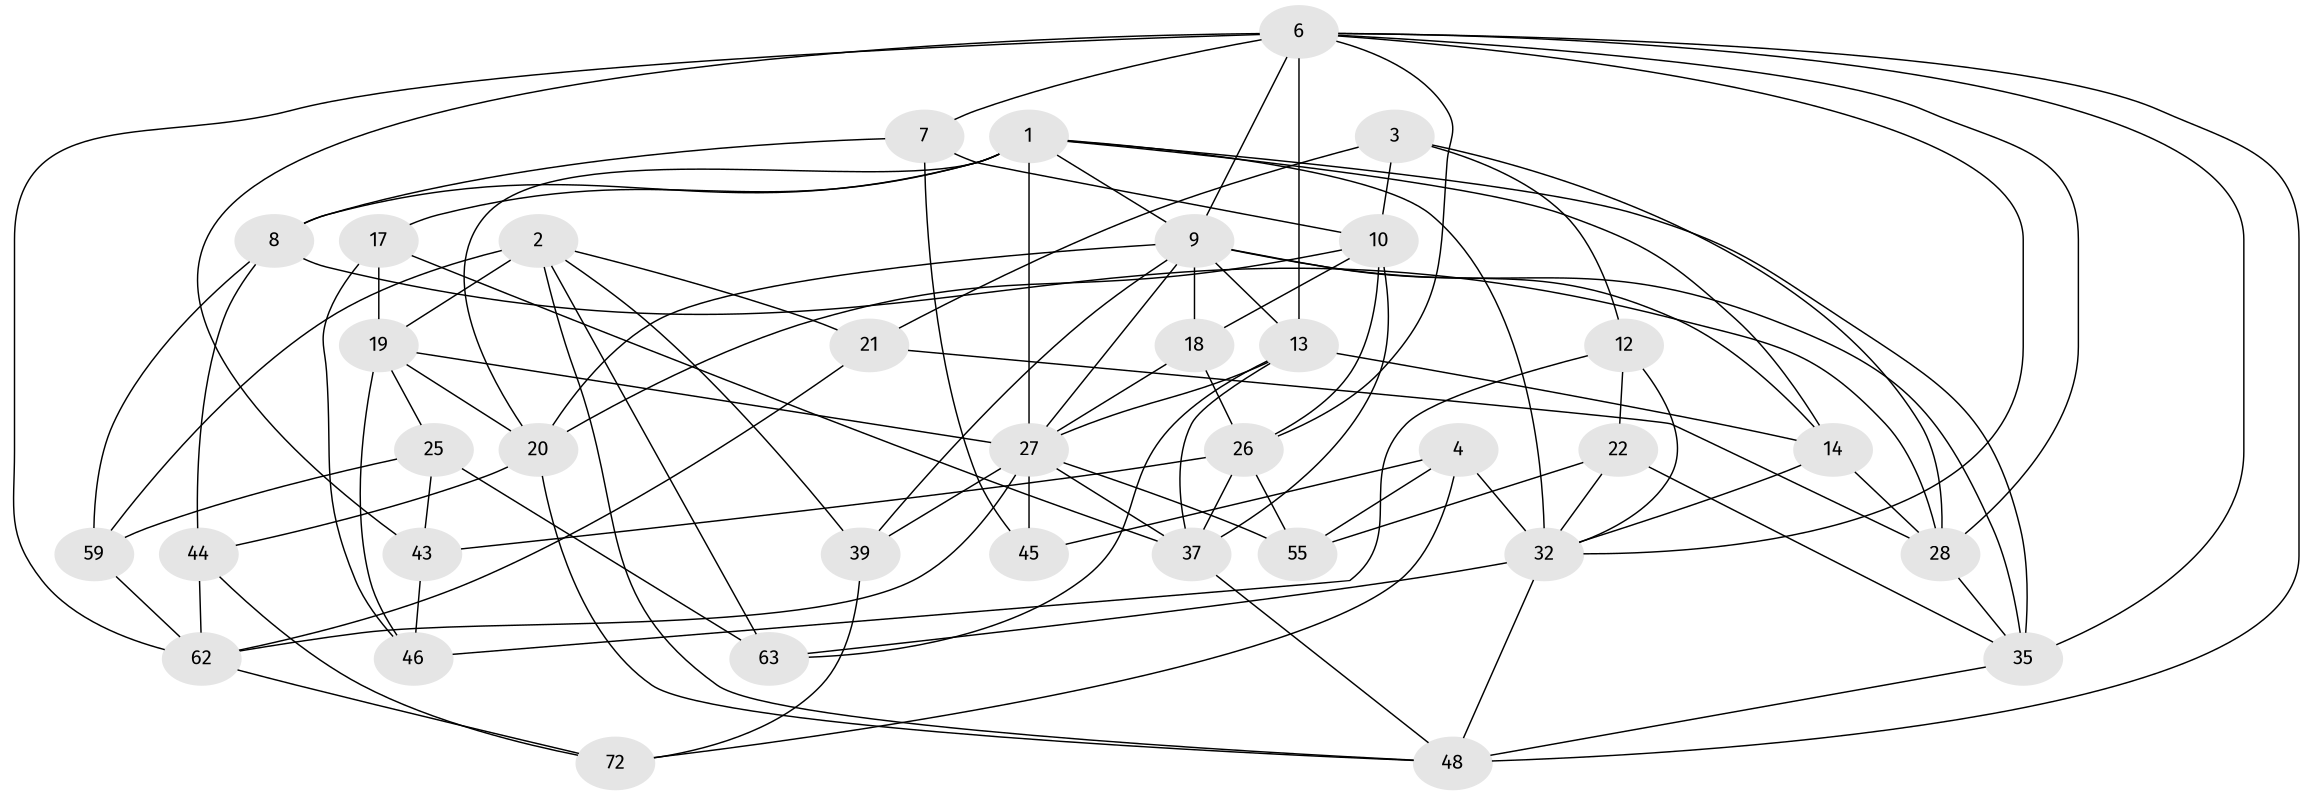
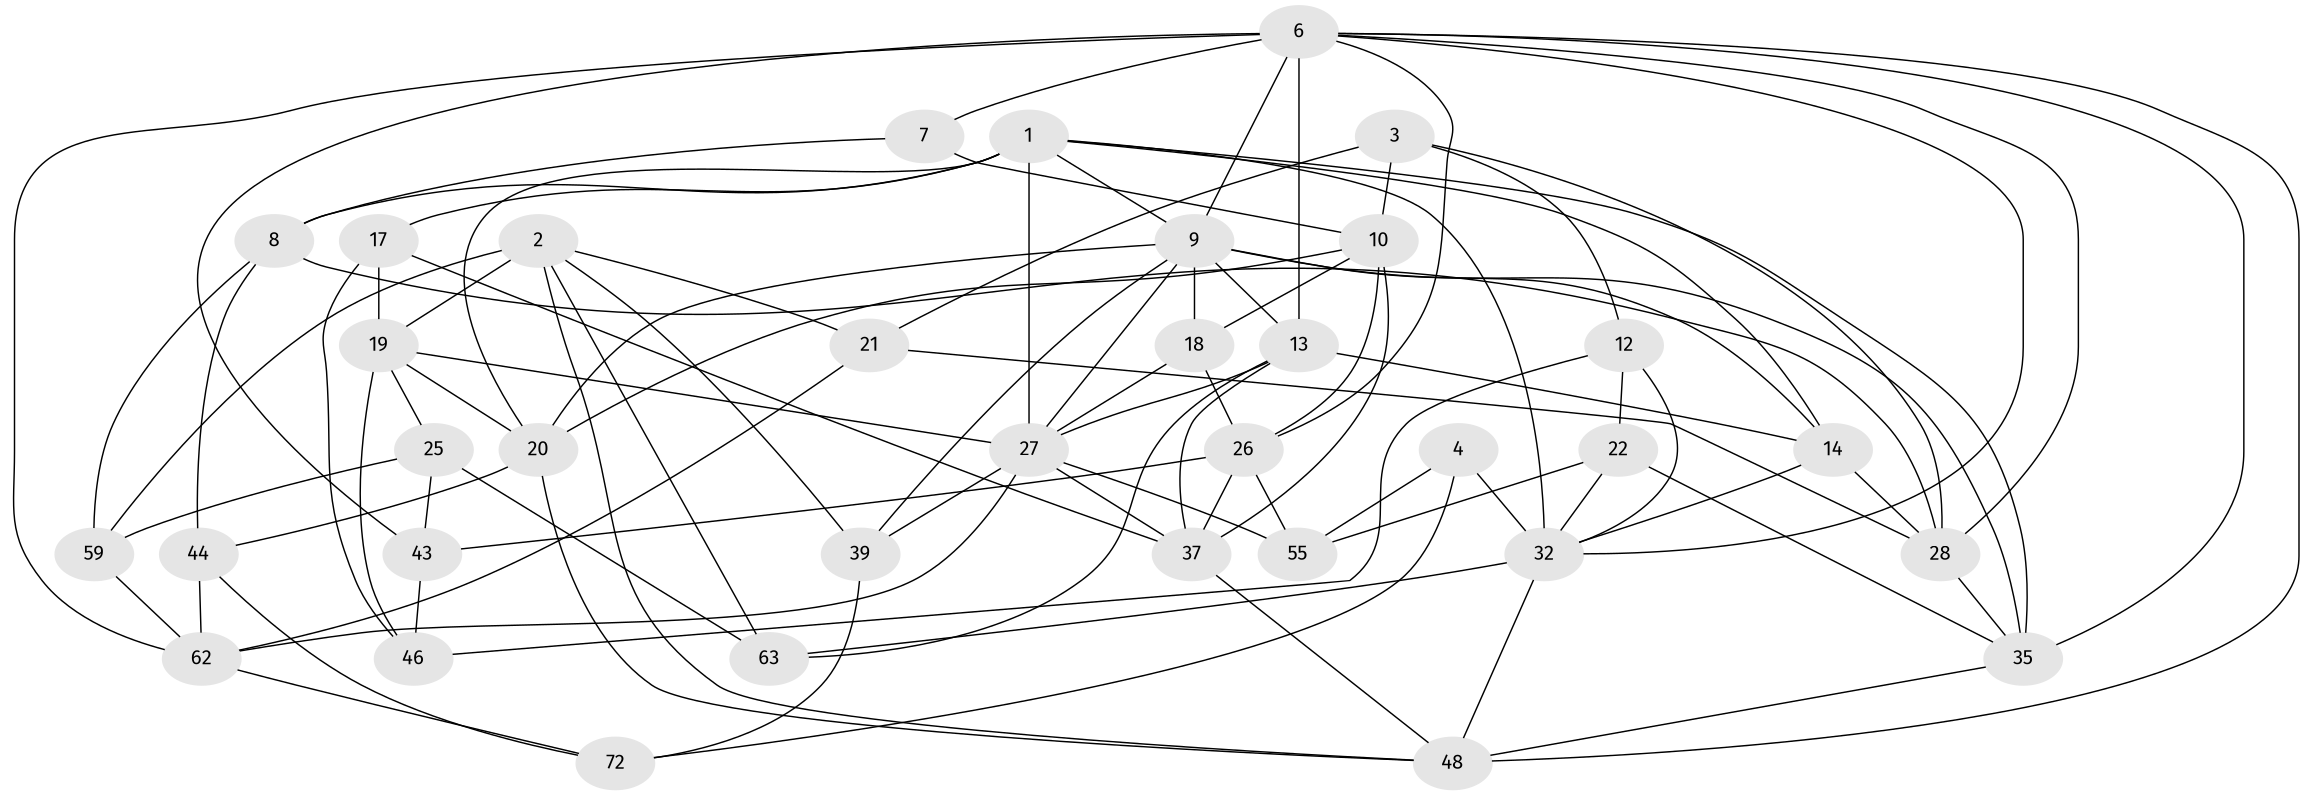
(1029, 554) -> none
